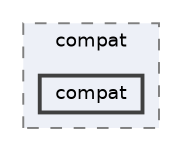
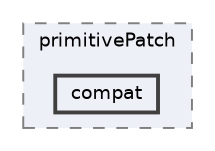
(91, 42) -> (108, 42)
